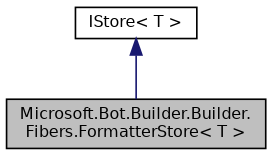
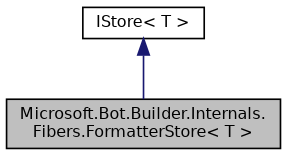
(136, 124) -> (144, 124)
